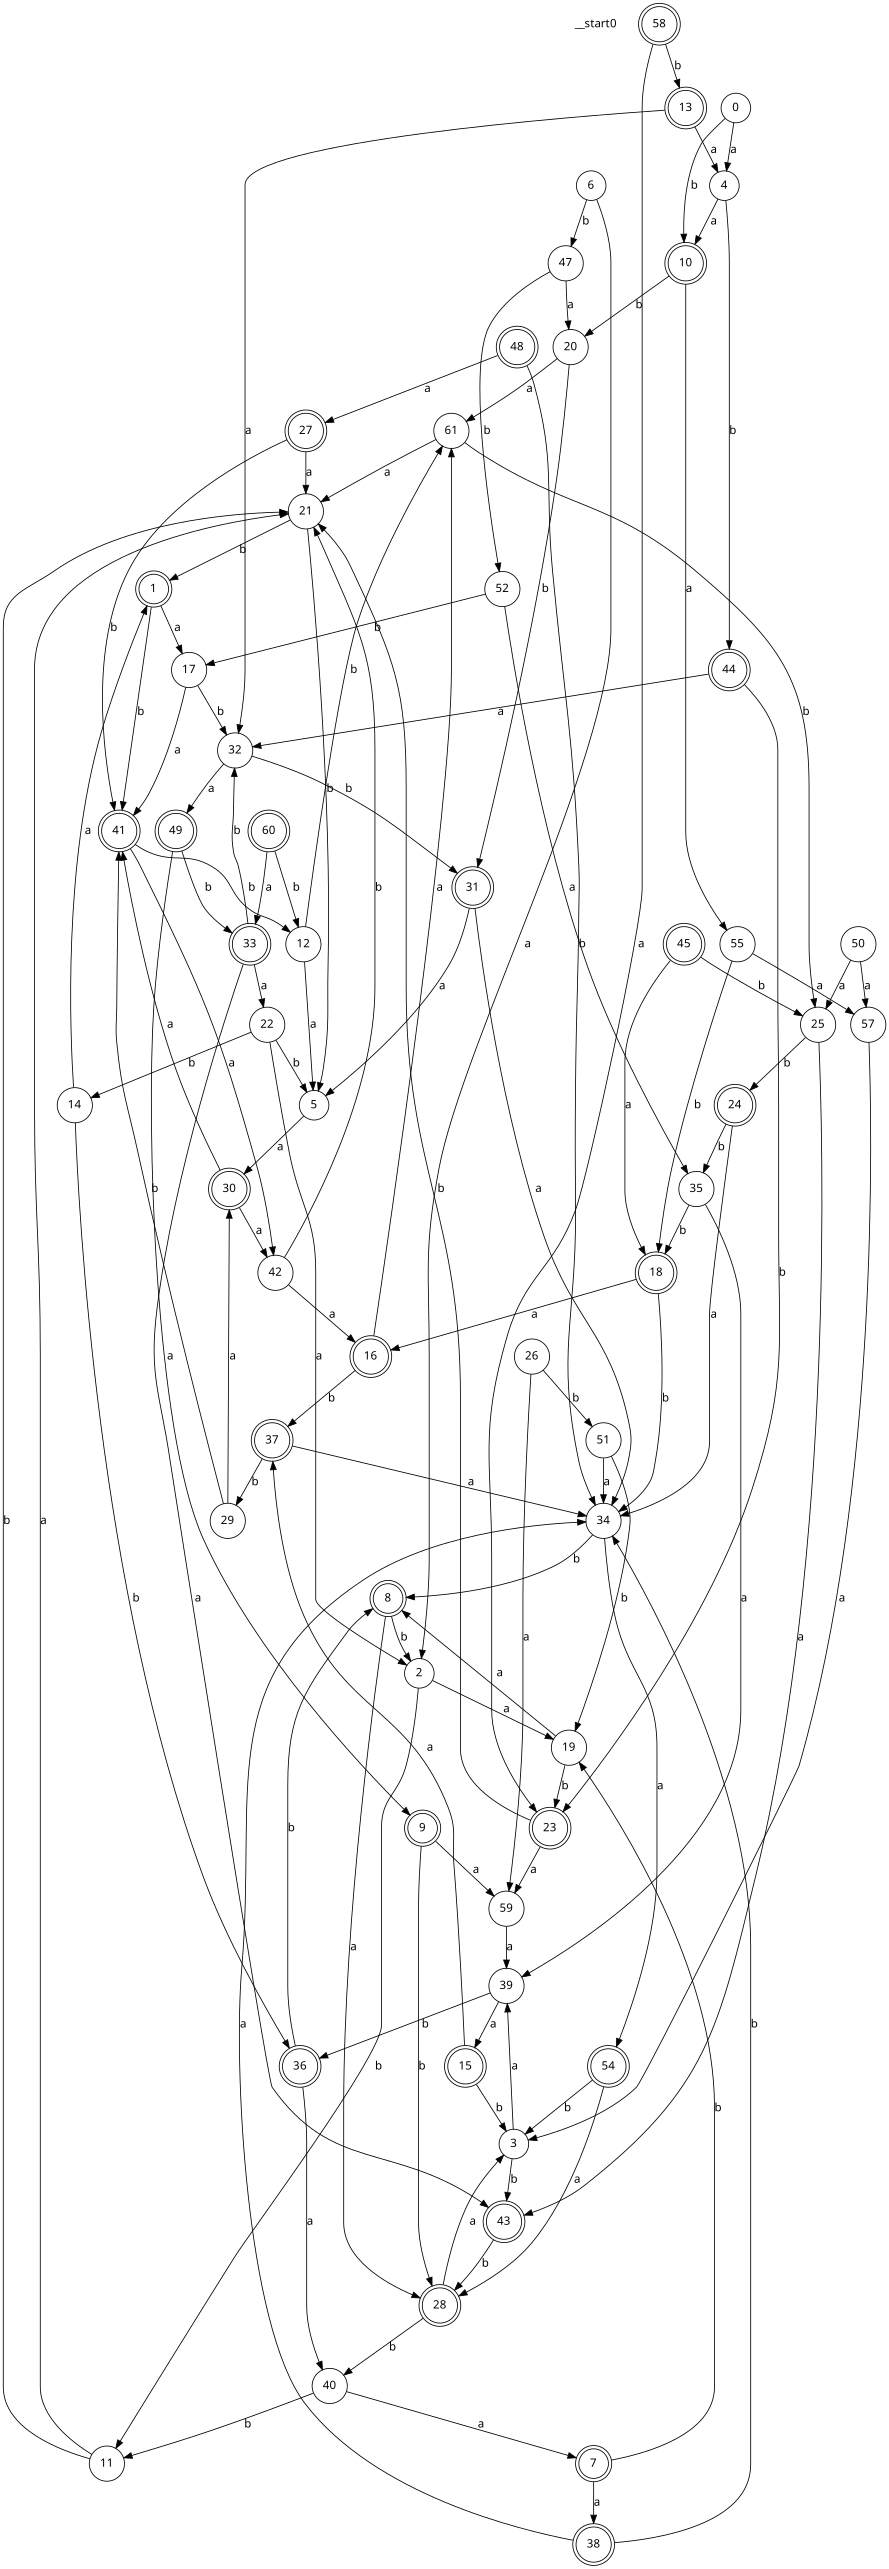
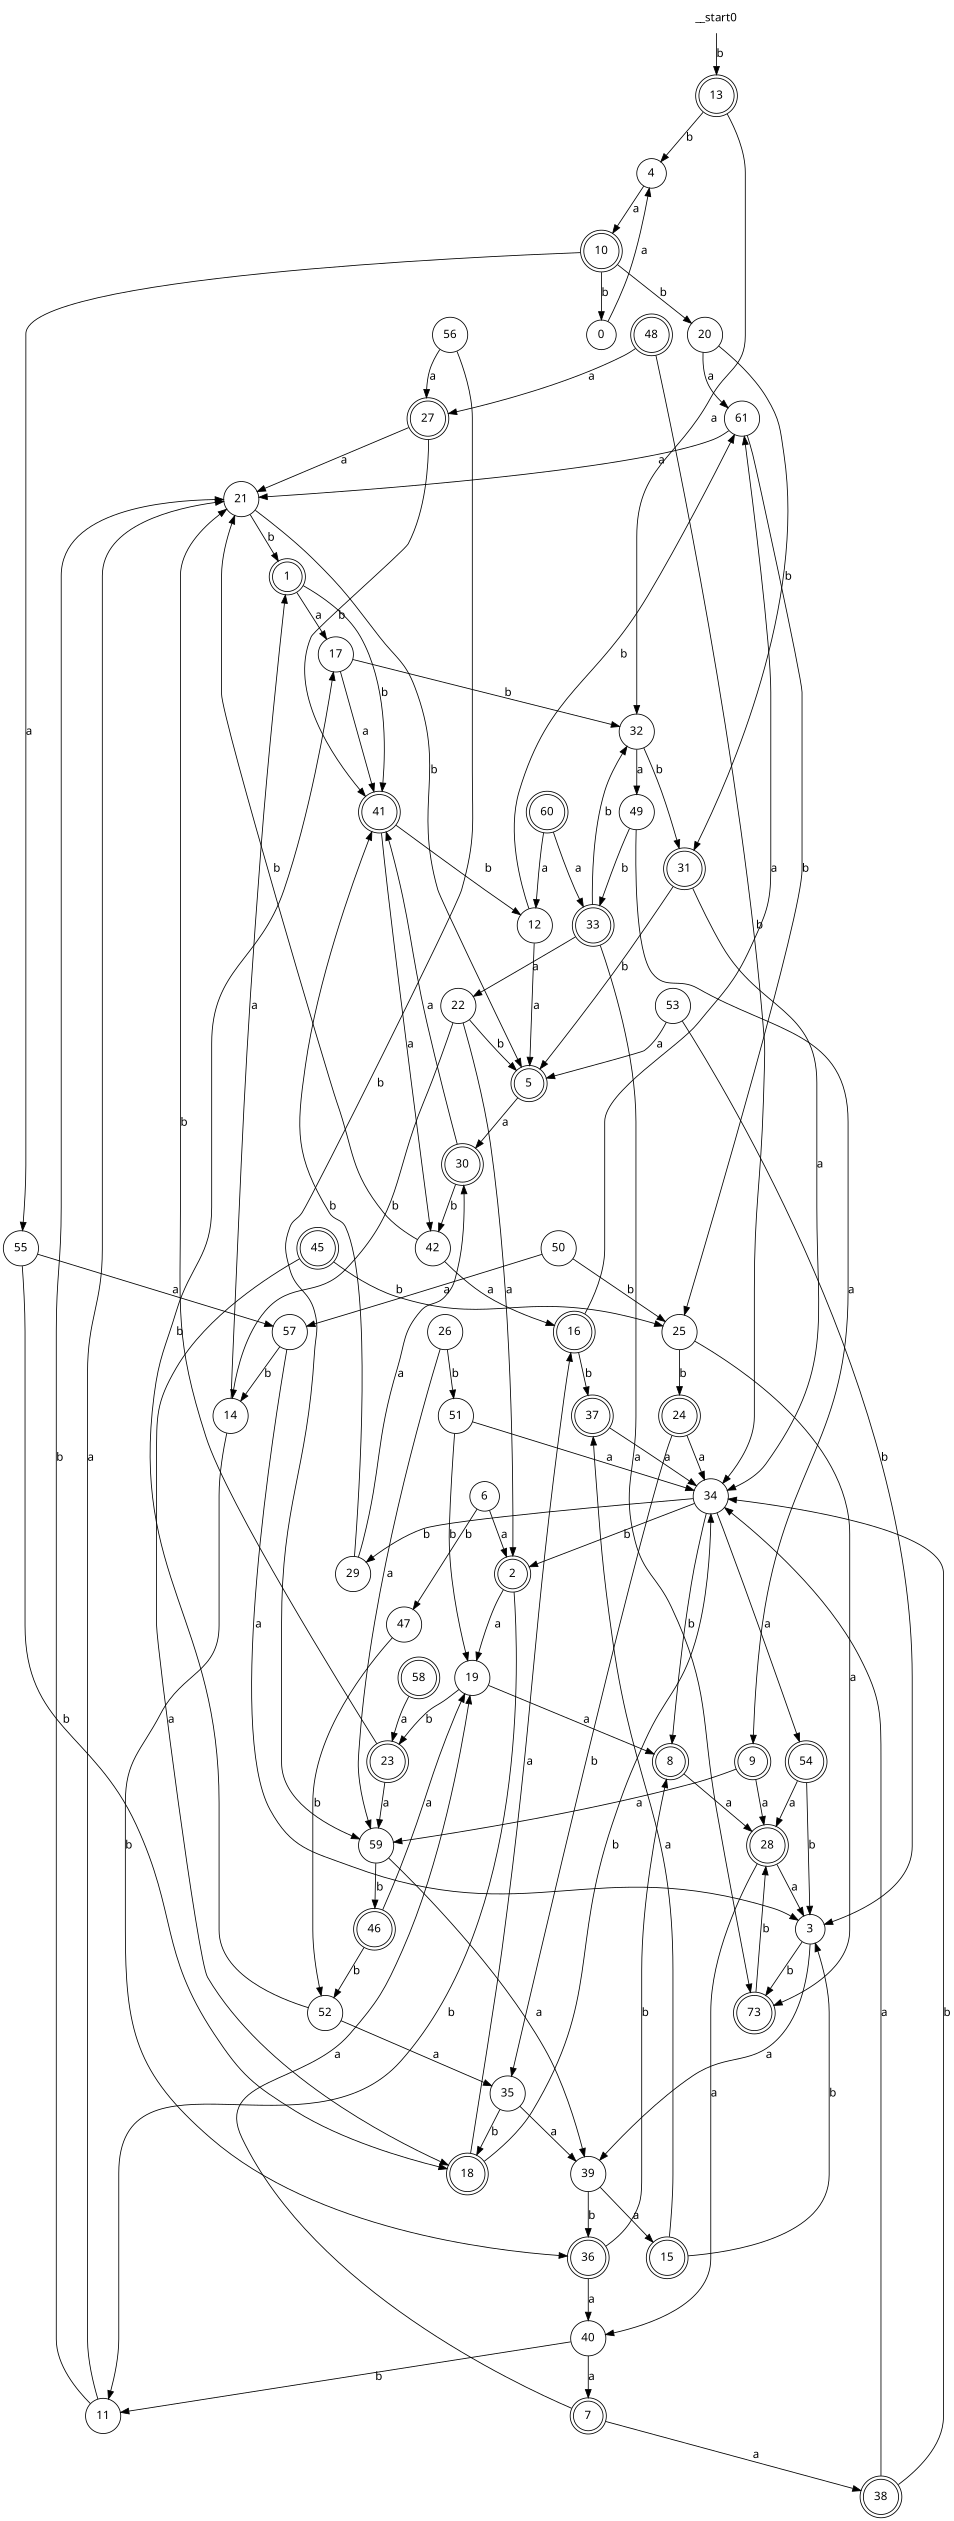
(671, 62) -> (717, 50)
(714, 150) -> (690, 138)
(691, 171) -> (601, 292)
(567, 301) -> none
none -> (450, 335)
(729, 670) -> none
(176, 831) -> (637, 812)
(296, 888) -> (545, 869)
(442, 986) -> (625, 967)
(842, 986) -> (631, 1290)
none -> (673, 1006)
(314, 1105) -> (529, 1084)
(259, 1231) -> (454, 1206)
none -> (263, 1370)
(251, 1479) -> (529, 1514)
(397, 1636) -> (616, 1534)
(419, 1673) -> (513, 1574)
none -> (374, 1929)
(422, 2066) -> (765, 1804)
(718, 2108) -> (337, 2055)
(504, 2222) -> (754, 2013)
(393, 2347) -> (714, 2094)
